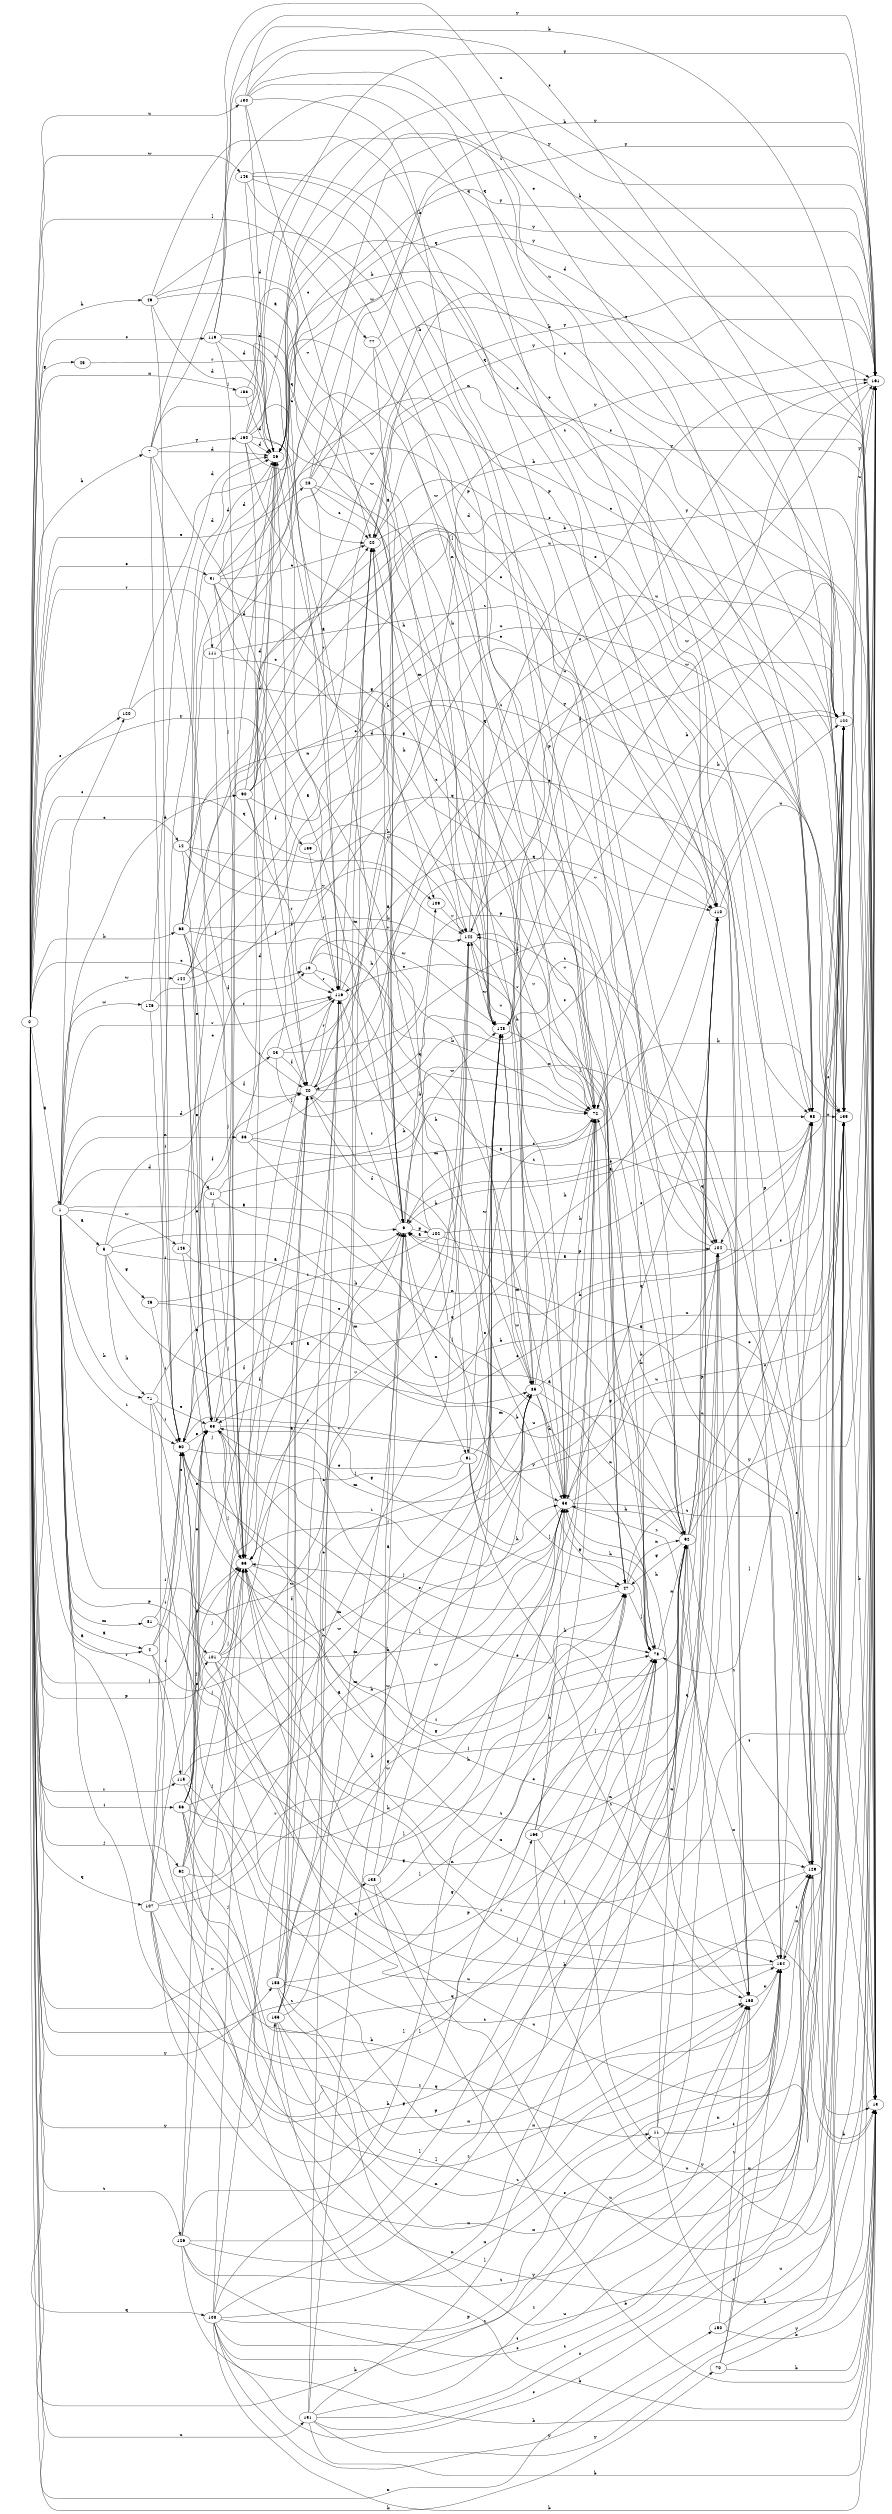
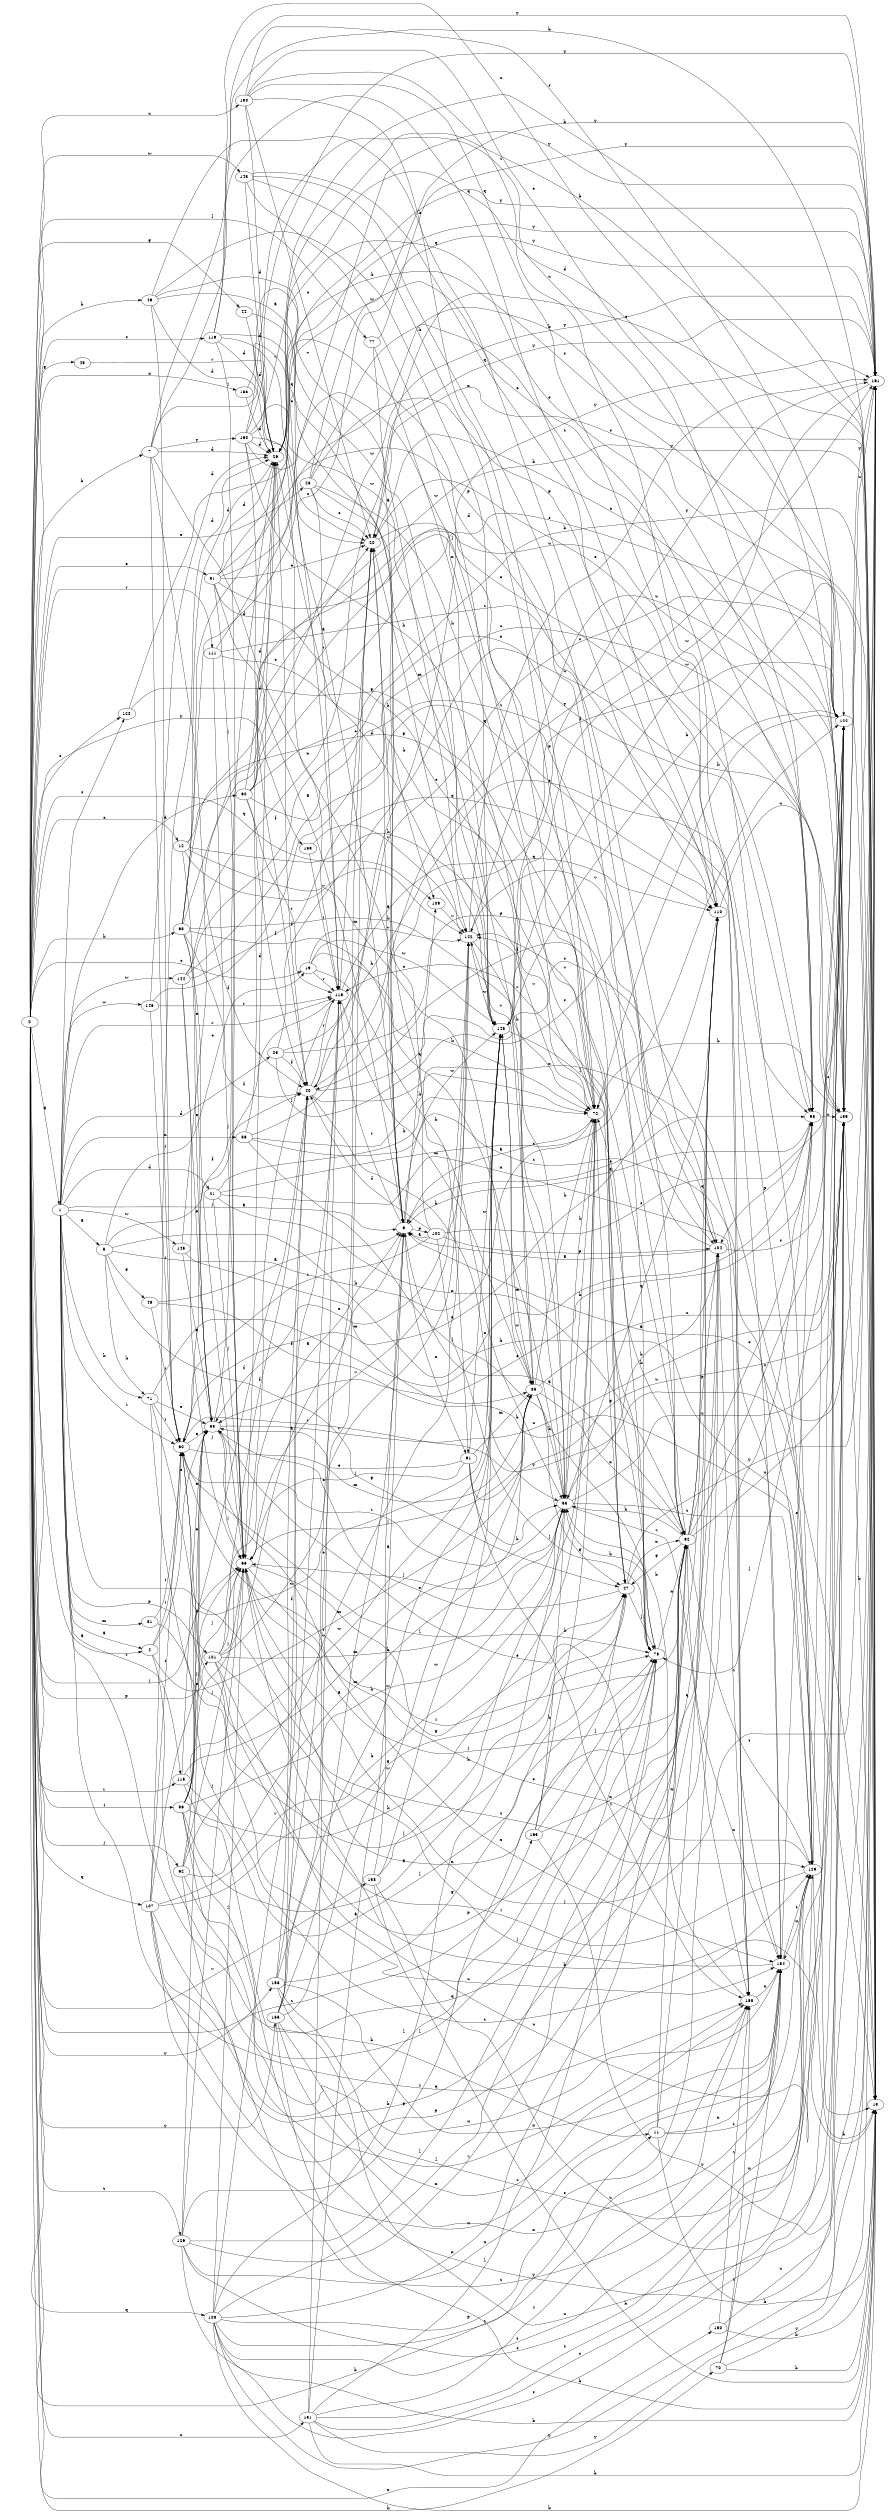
none -> (244, 312)
none -> (733, 1329)
(833, 1904) -> (829, 1407)
